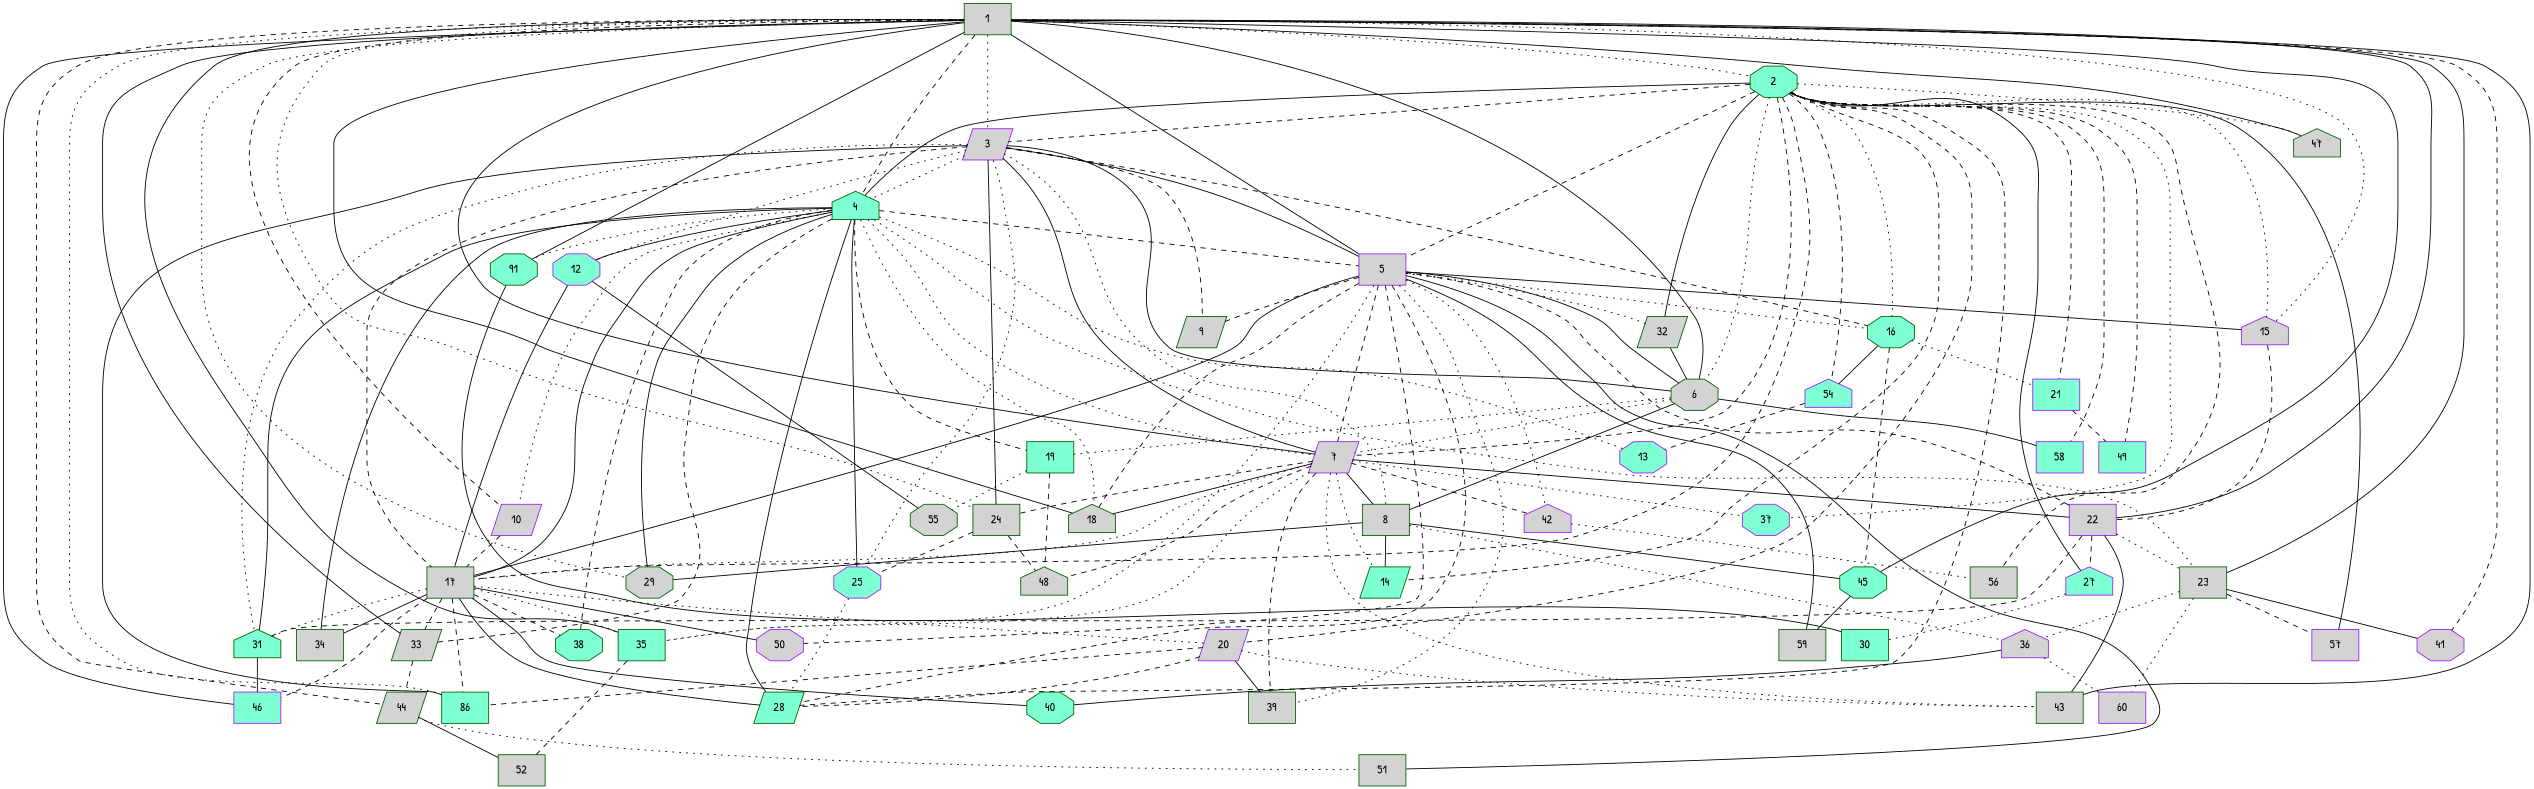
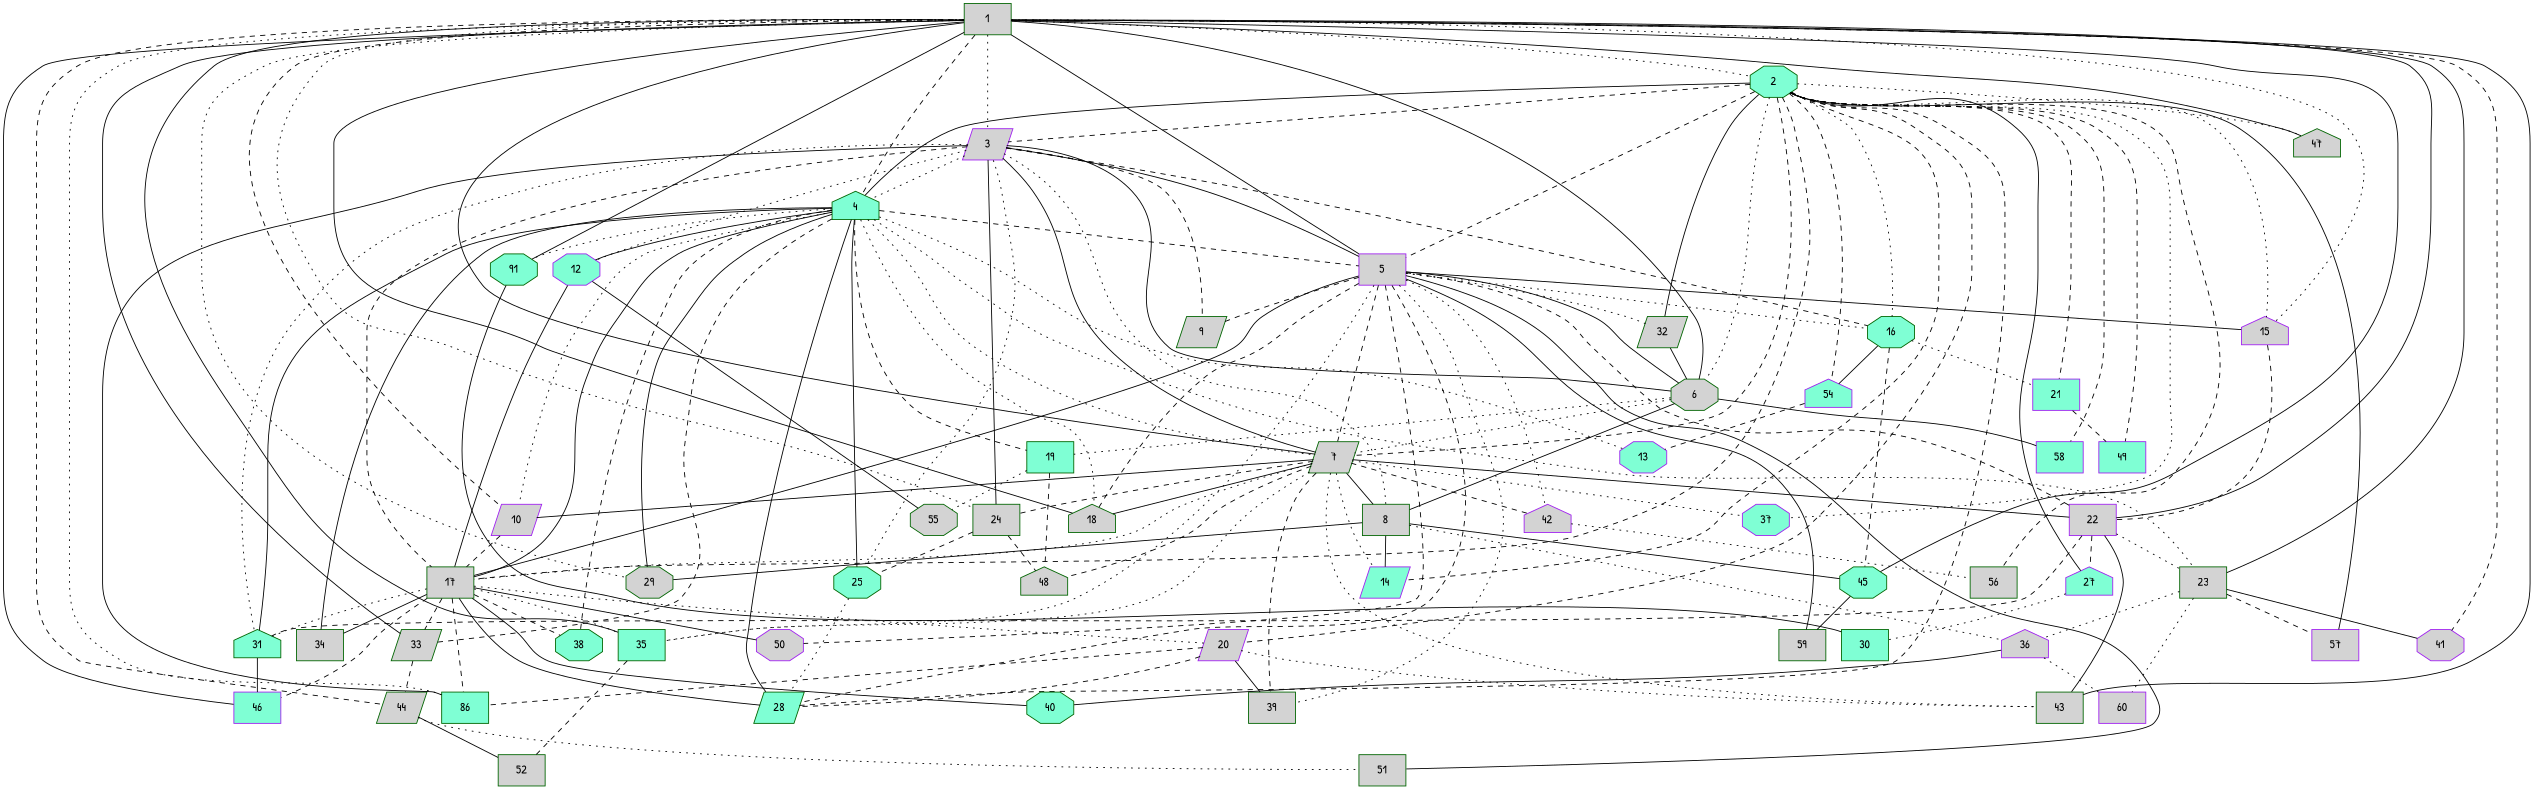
(1334, 457) -> (1334, 457)
none -> (945, 487)
(857, 583) -> (857, 583)
(1385, 583) -> (1385, 583)
